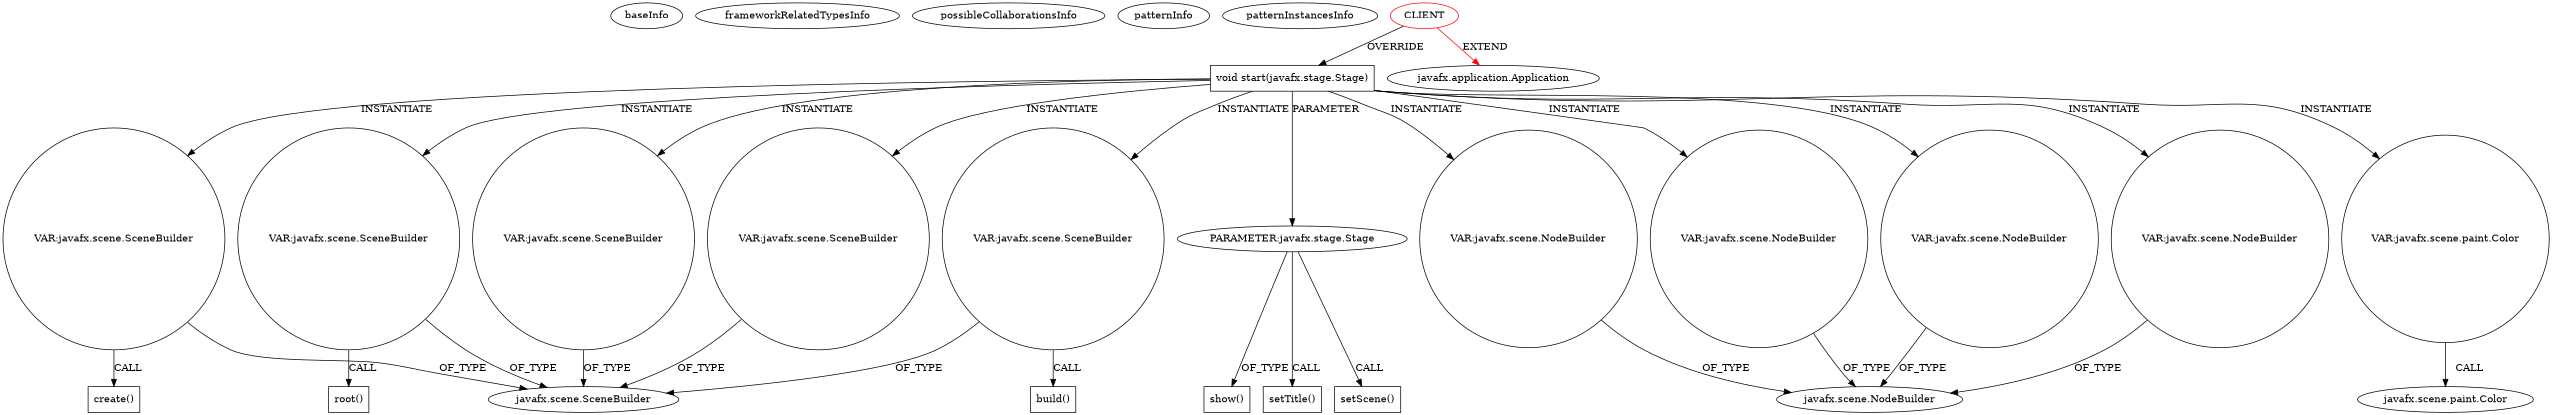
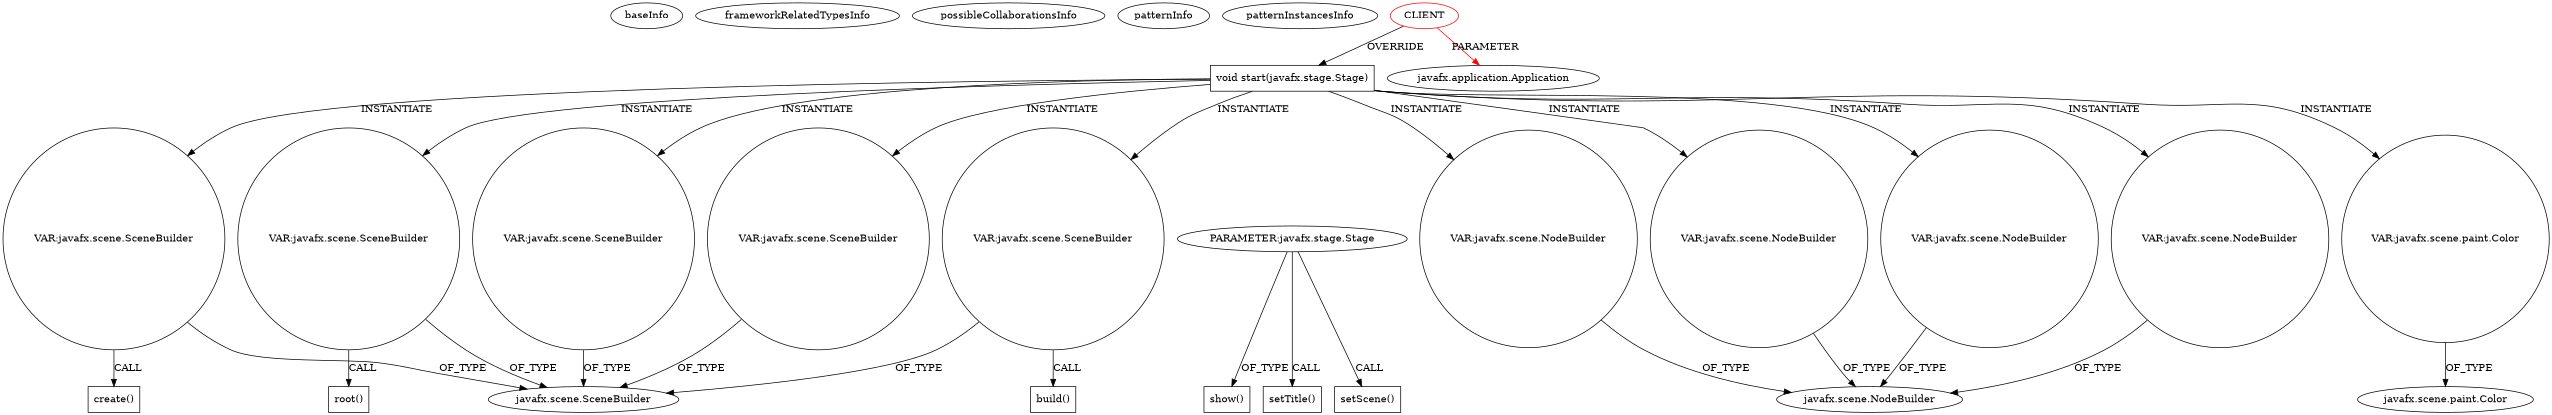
(1485, 47) -> (1485, 47)
(1292, 155) -> none
(2470, 368) -> (2470, 368)
